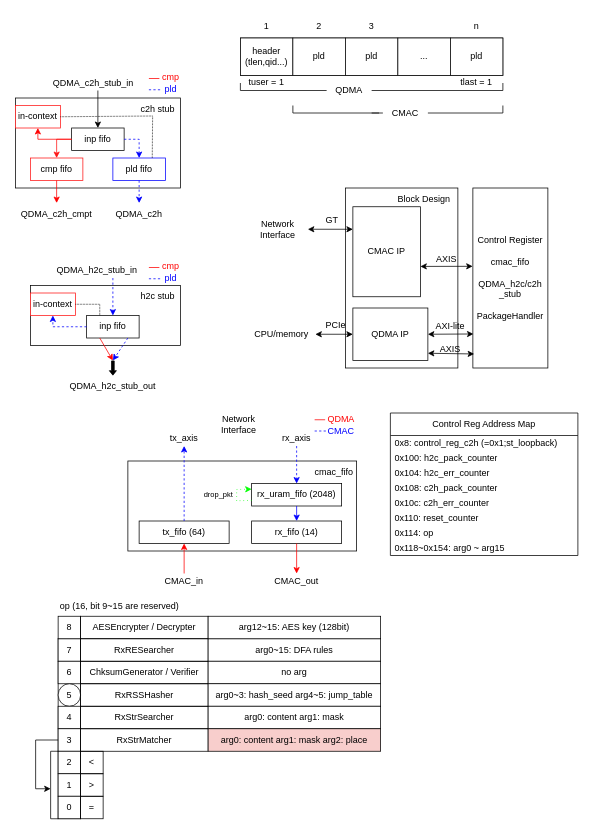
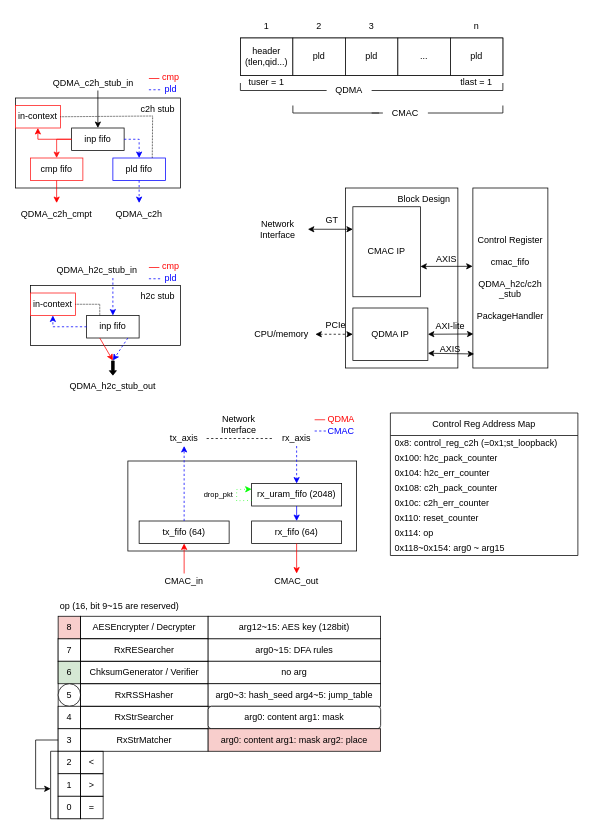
(334, 334) -> (334, 334)
none -> (240, 438)
(334, 472) -> none
(297, 532) -> (297, 532)
(69, 627) -> (69, 627)
(69, 672) -> (69, 672)
(294, 717) -> (294, 717)
